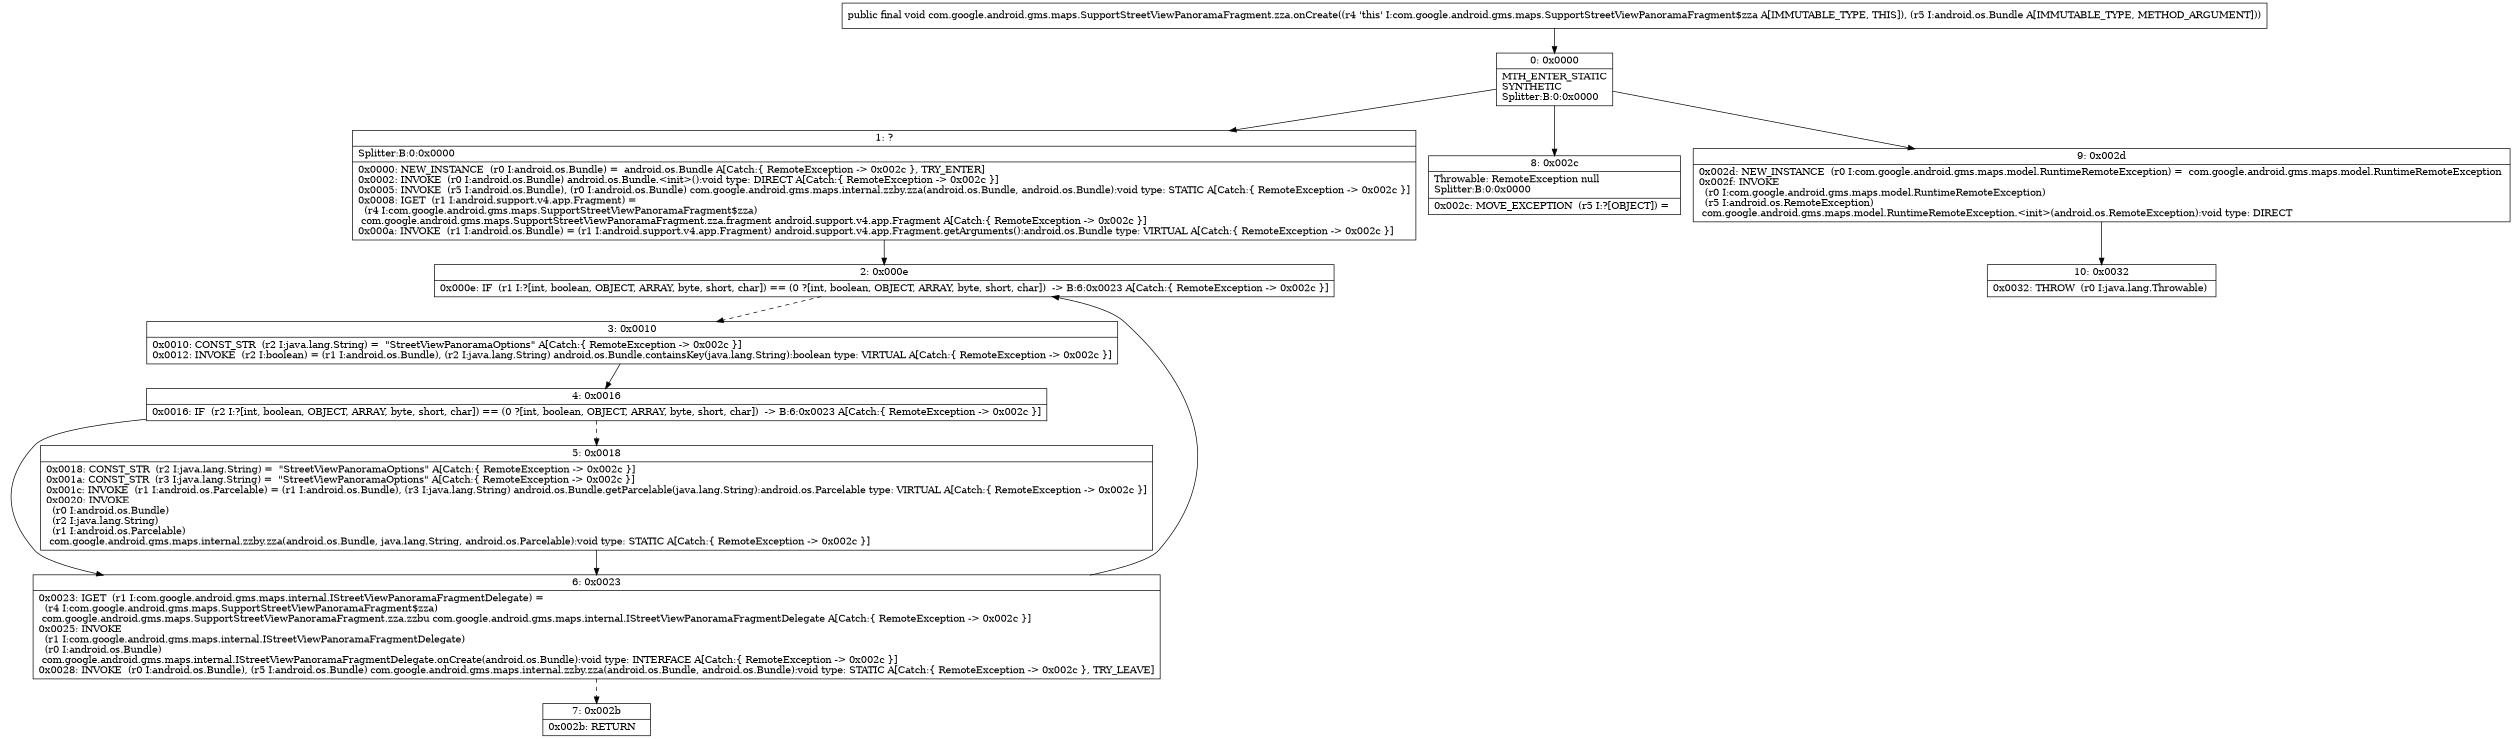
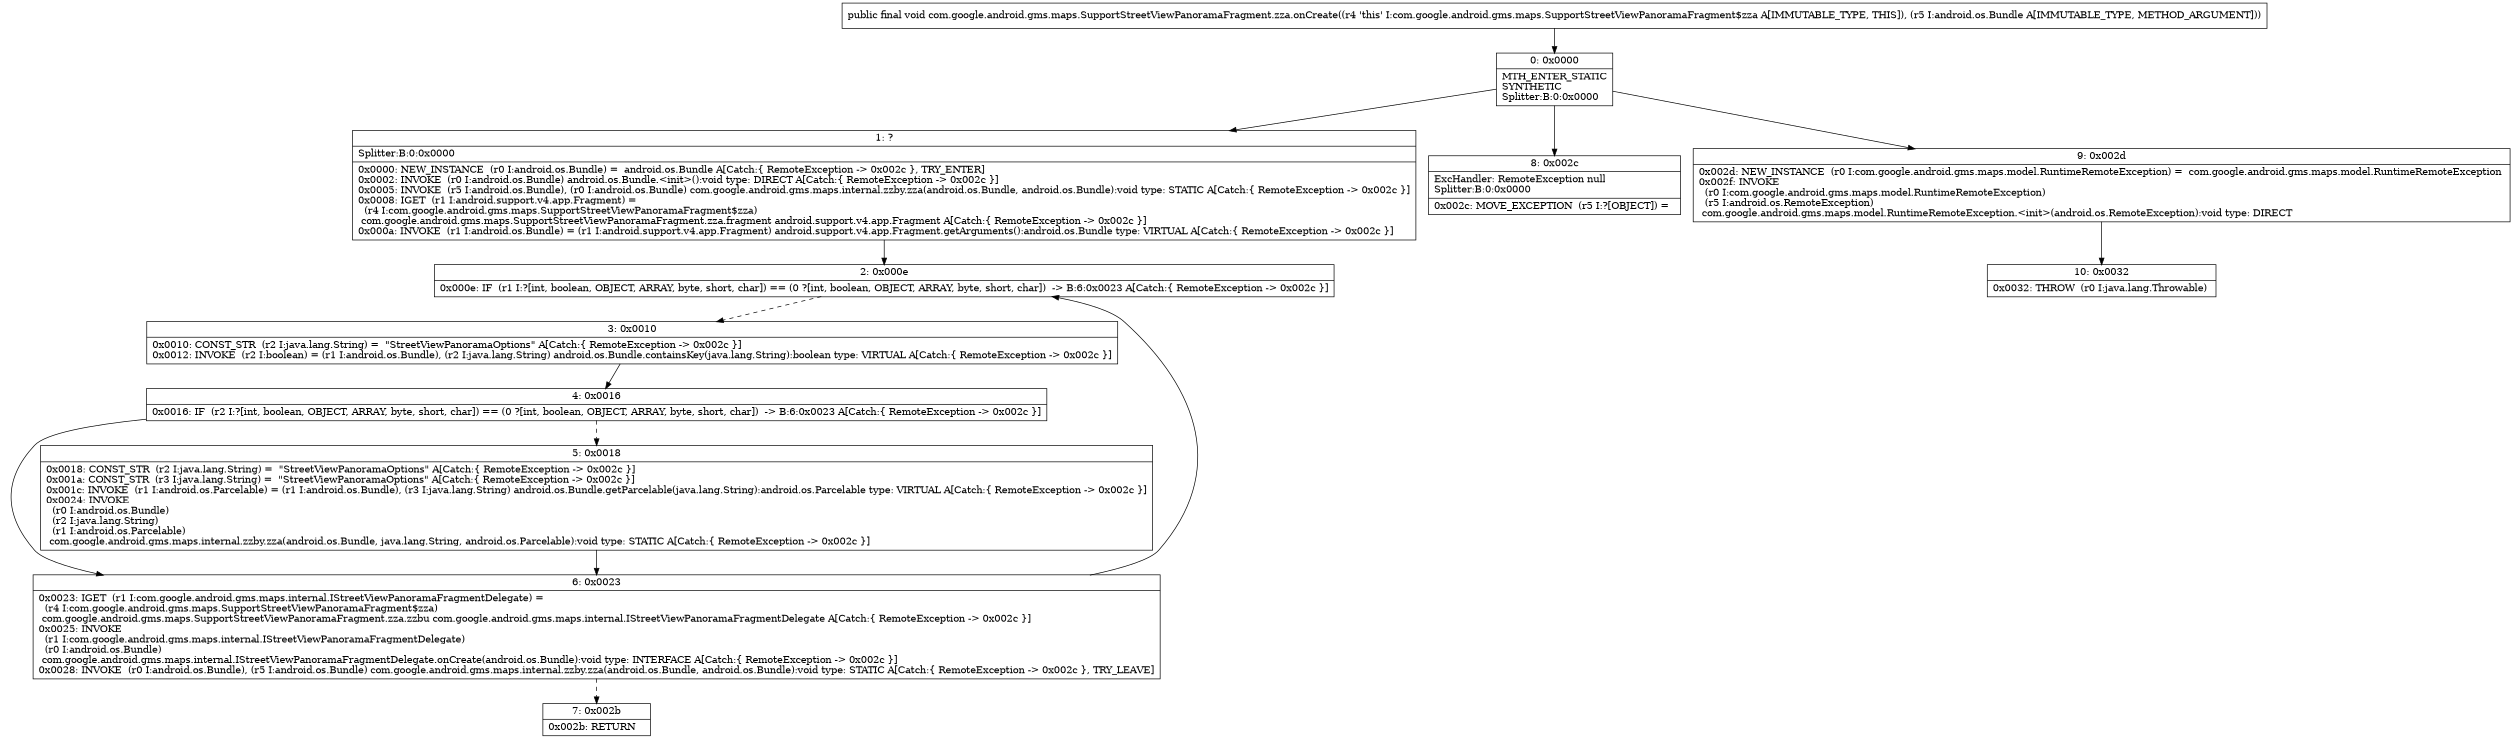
(1517, 179) -> (1520, 179)
(91, 501) -> (91, 501)
